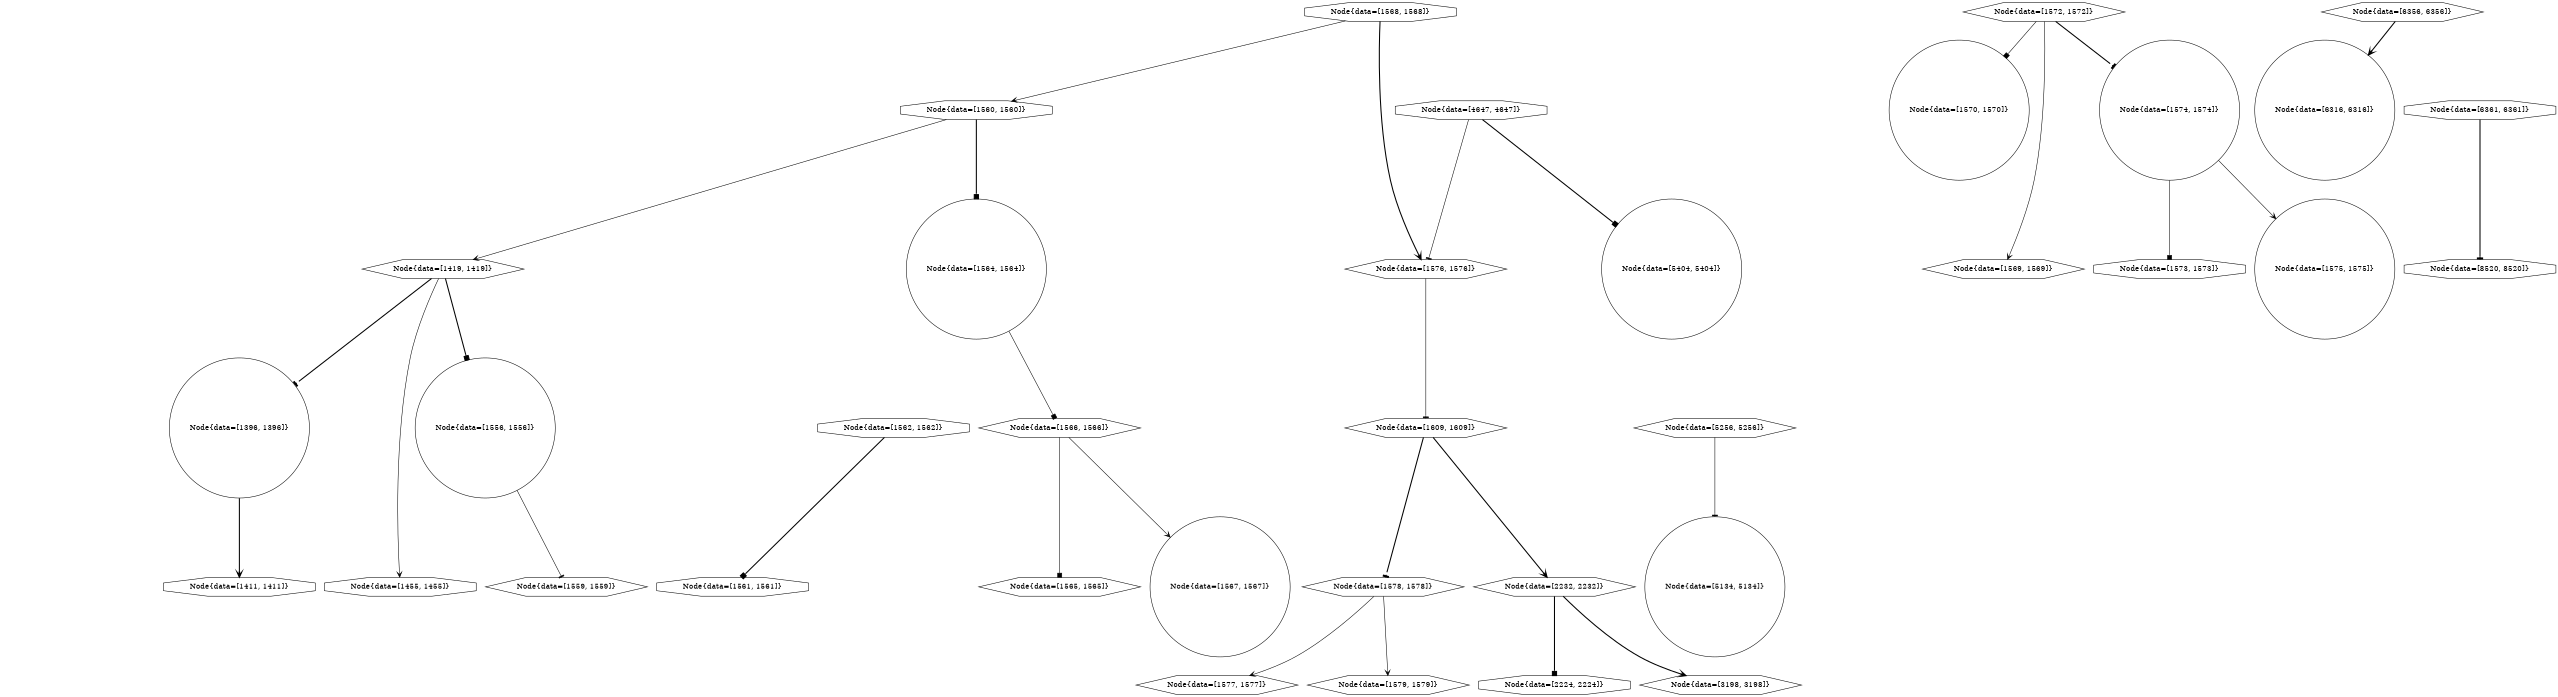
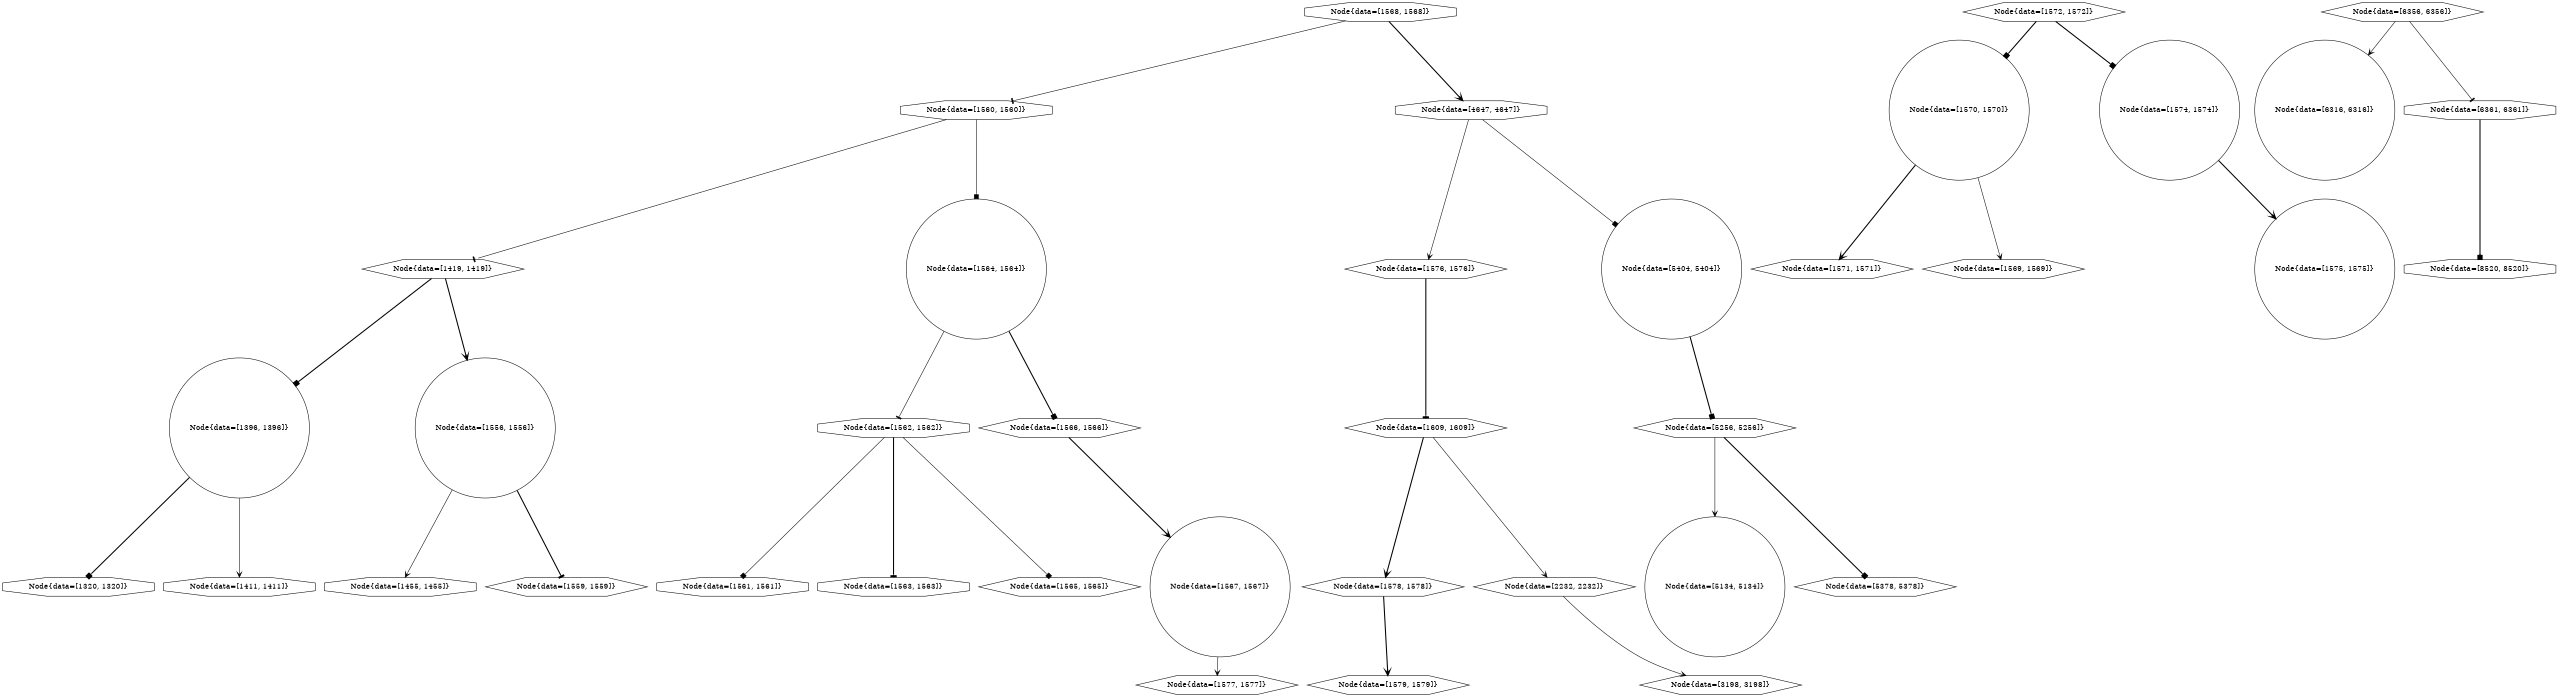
(2383, 36) -> (2383, 36)
(2022, 37) -> (2022, 37)
(2083, 43) -> (2083, 43)
none -> (2440, 60)
(1180, 61) -> (1180, 61)
(2040, 140) -> (1989, 216)
(1384, 141) -> (1424, 59)
(976, 157) -> (976, 157)
(1548, 171) -> (1548, 171)
(1449, 188) -> (1449, 188)
(2245, 188) -> (2245, 188)
(2480, 188) -> (2480, 188)
(712, 189) -> (712, 189)
none -> (1832, 269)
(2170, 269) -> none
(456, 317) -> (456, 317)
(365, 330) -> (365, 330)
(1426, 347) -> (1426, 347)
(1031, 373) -> (1031, 373)
none -> (922, 374)
none -> (1701, 375)
(401, 422) -> (430, 531)
(1715, 476) -> (1715, 476)
(1118, 485) -> (1118, 485)
(1060, 505) -> (975, 506)
(1405, 505) -> (1405, 505)
(1488, 505) -> (1488, 505)
(815, 506) -> (815, 506)
(539, 533) -> (539, 533)
(239, 535) -> (239, 535)
none -> (78, 587)
none -> (894, 587)
none -> (1875, 587)
(1386, 633) -> (1386, 633)
(1319, 642) -> (1218, 664)
(1617, 643) -> (1617, 643)
(1554, 685) -> none
